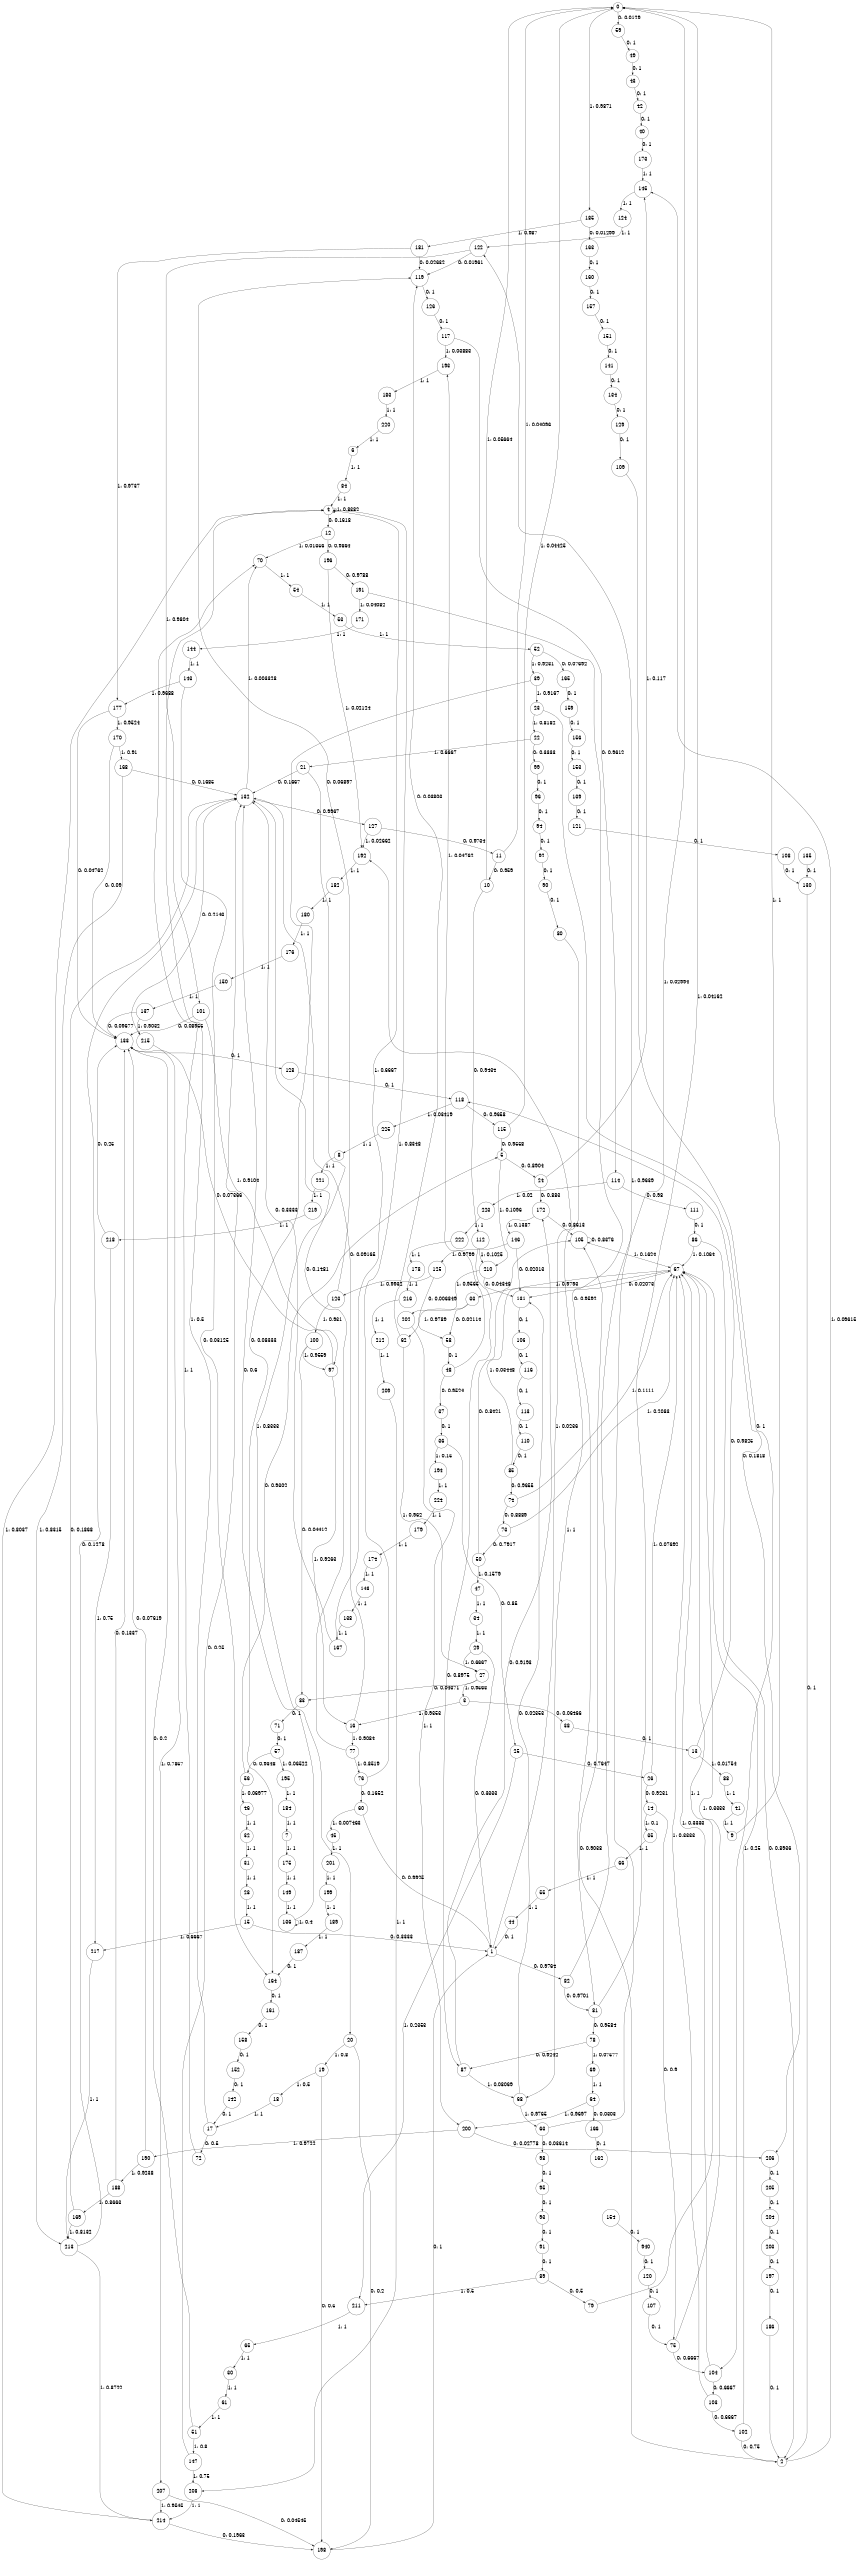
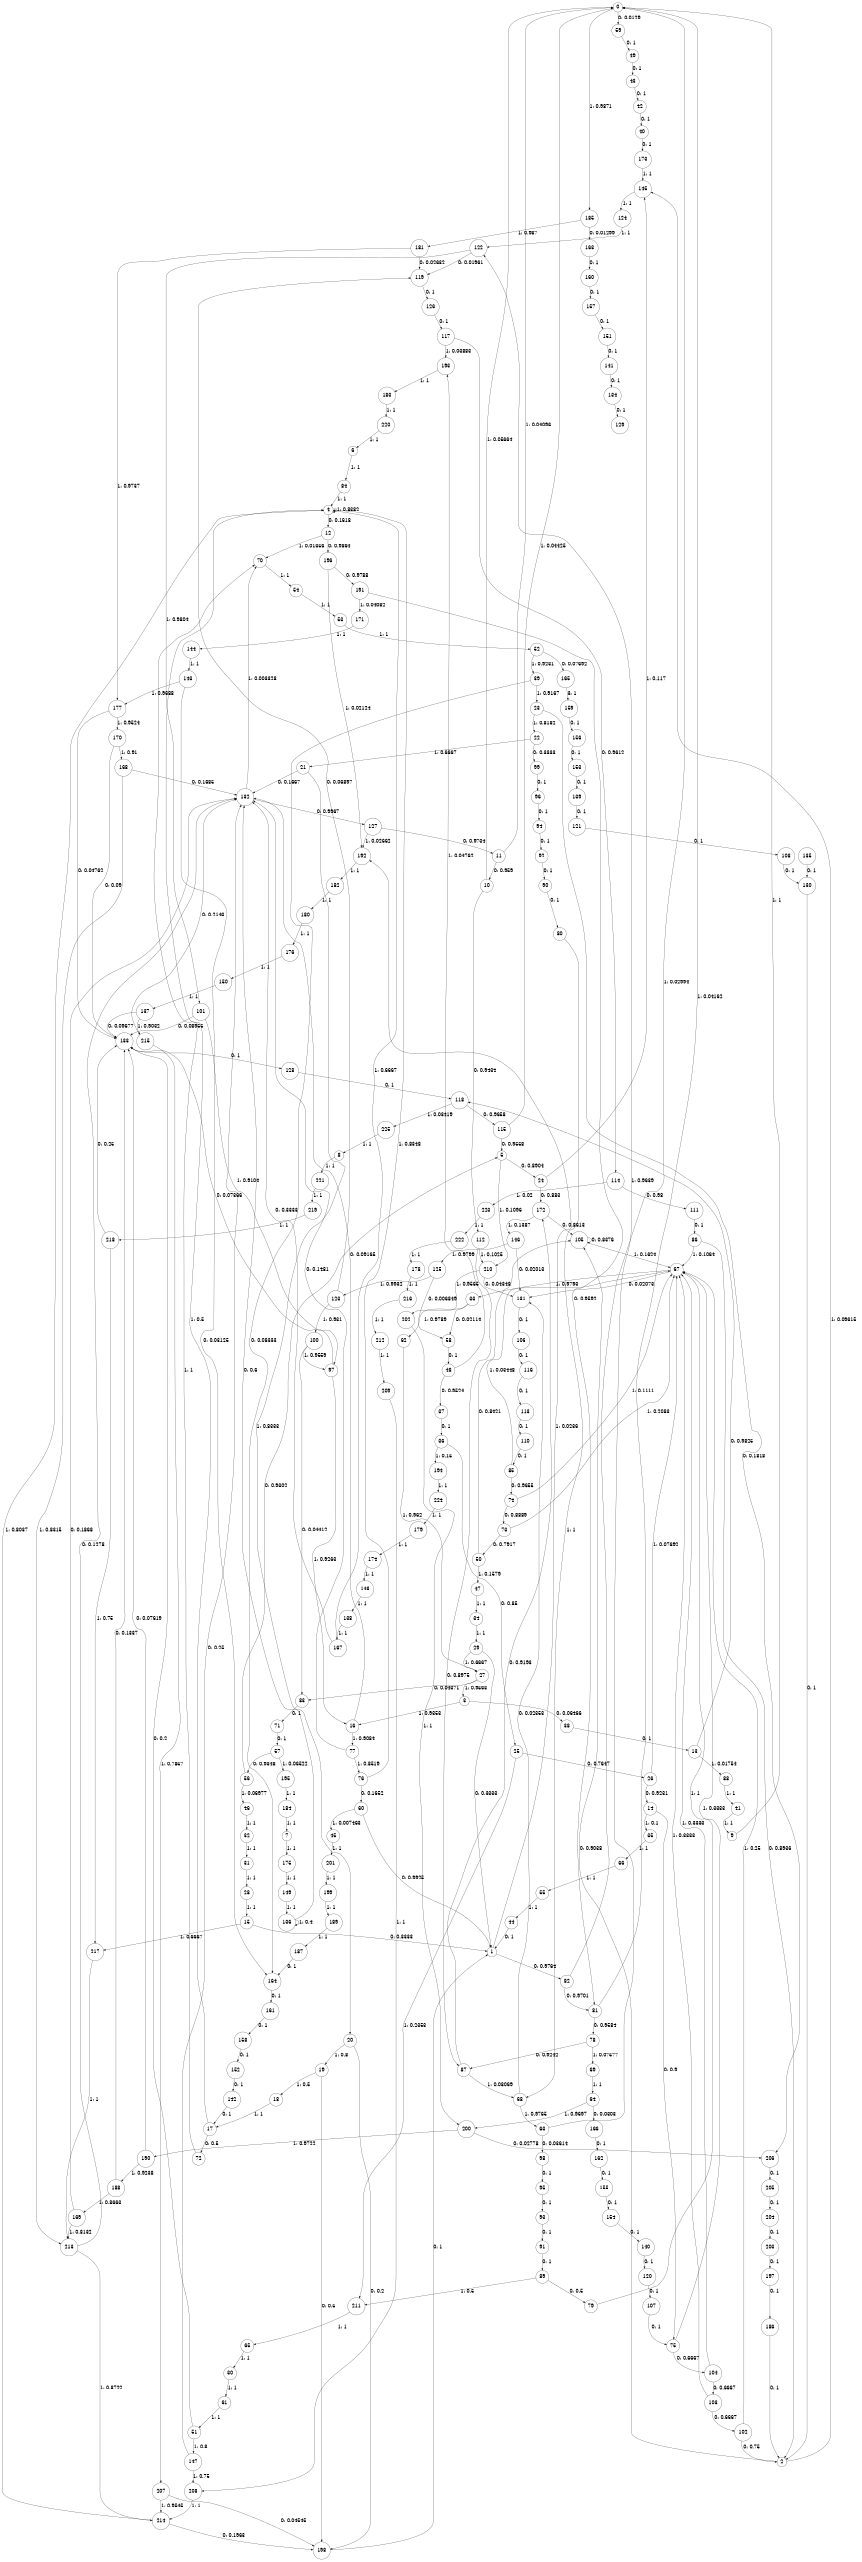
(620, 468) -> none
(578, 694) -> (578, 694)
(422, 816) -> none
none -> (604, 2188)
(646, 2247) -> (646, 2247)
